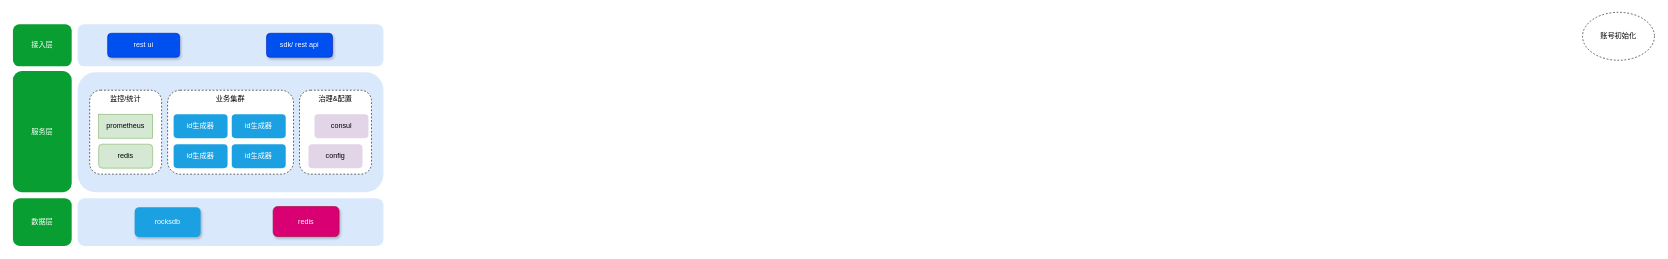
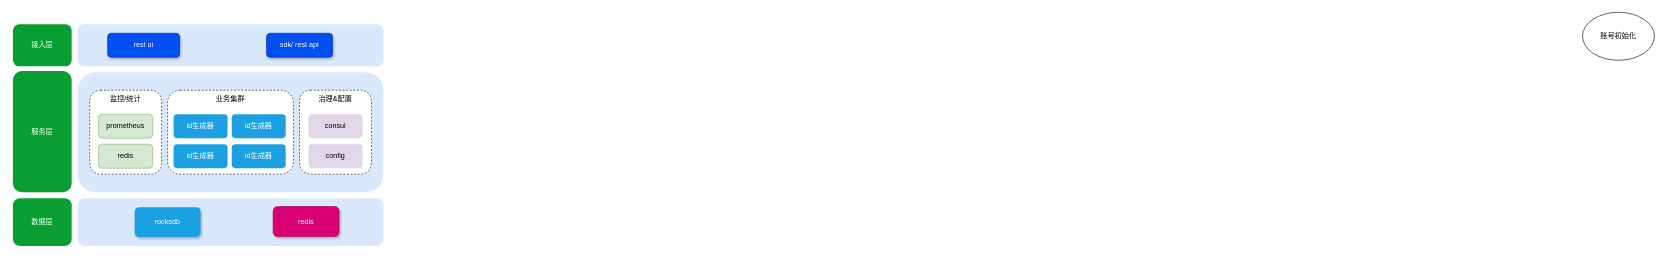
(1619, 36) -> (1619, 36)
(125, 126) -> (125, 126)
(341, 126) -> (335, 126)
